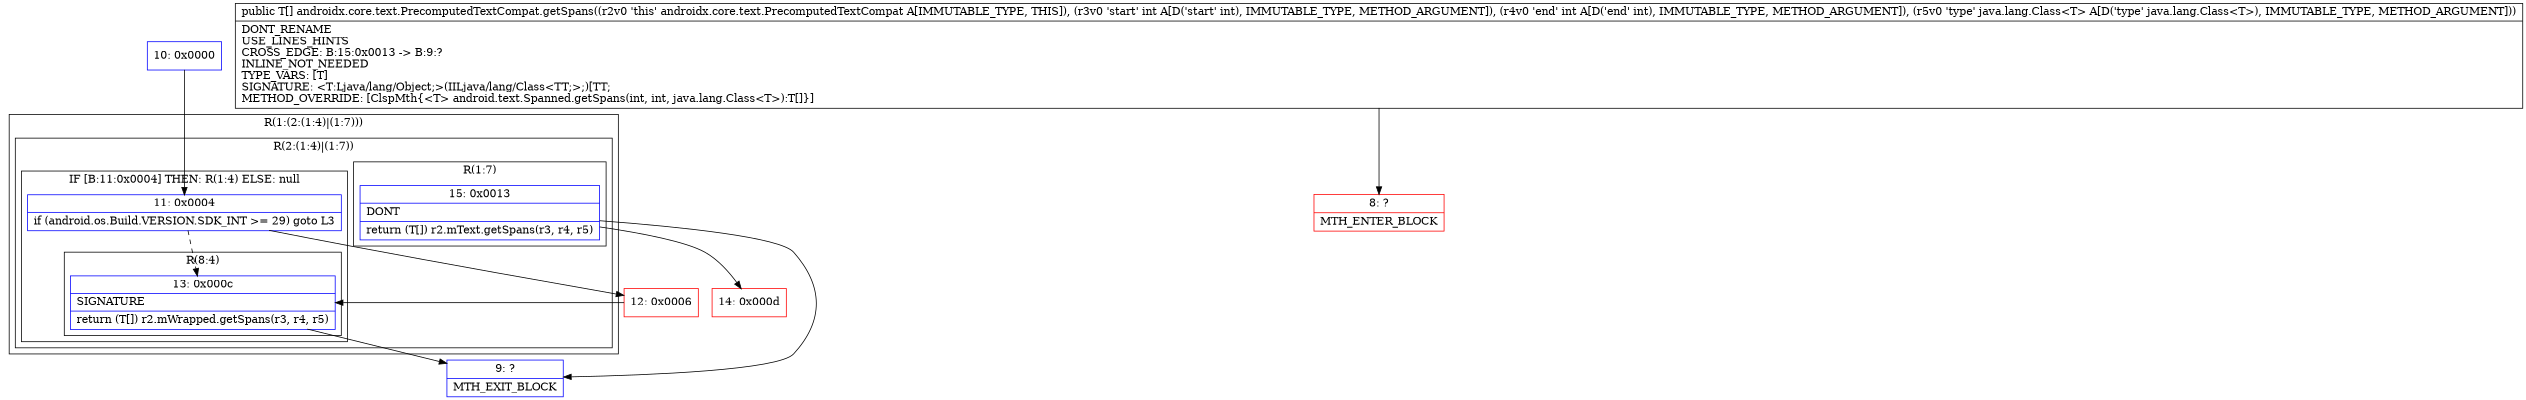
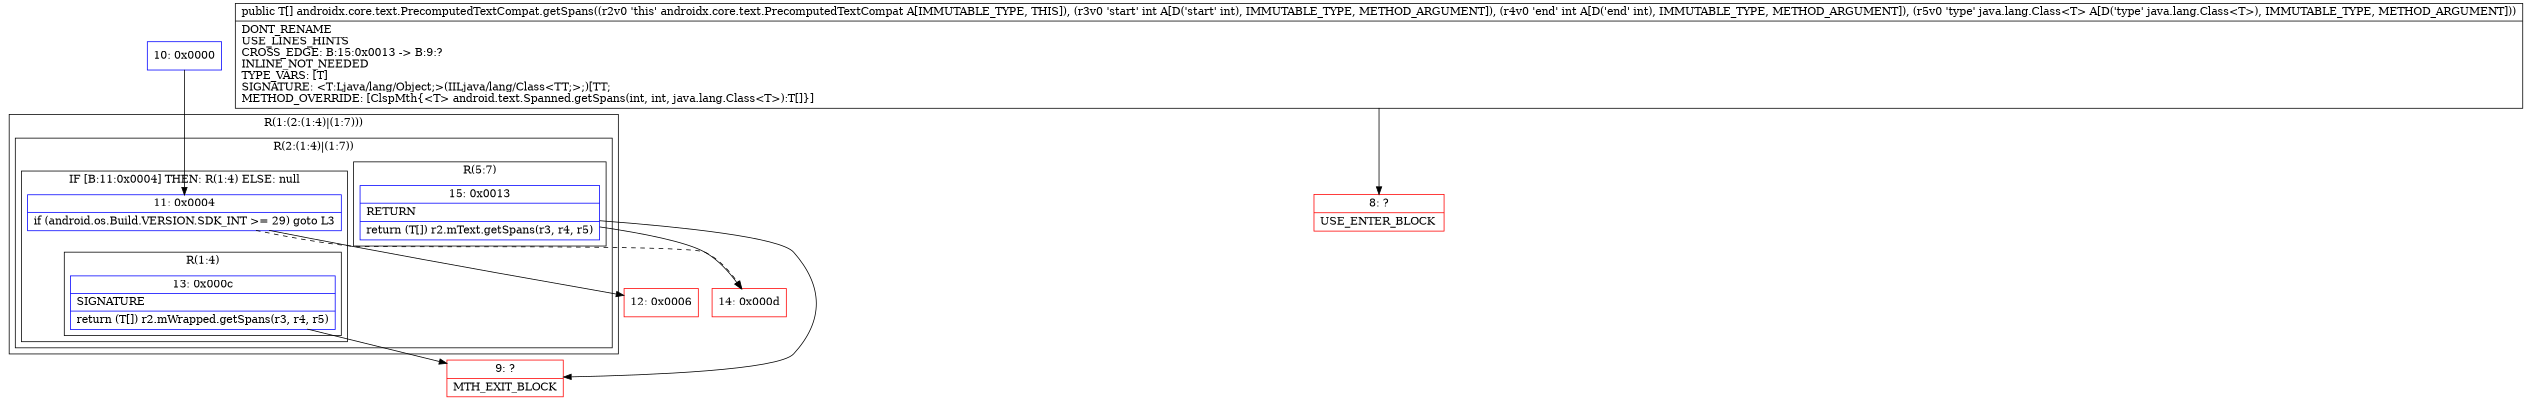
(480, 171) -> (480, 171)
(383, 212) -> (391, 212)
(1379, 222) -> (1378, 222)
(191, 247) -> (626, 248)
(203, 261) -> (203, 261)
(484, 303) -> none
(505, 378) -> (505, 378)
